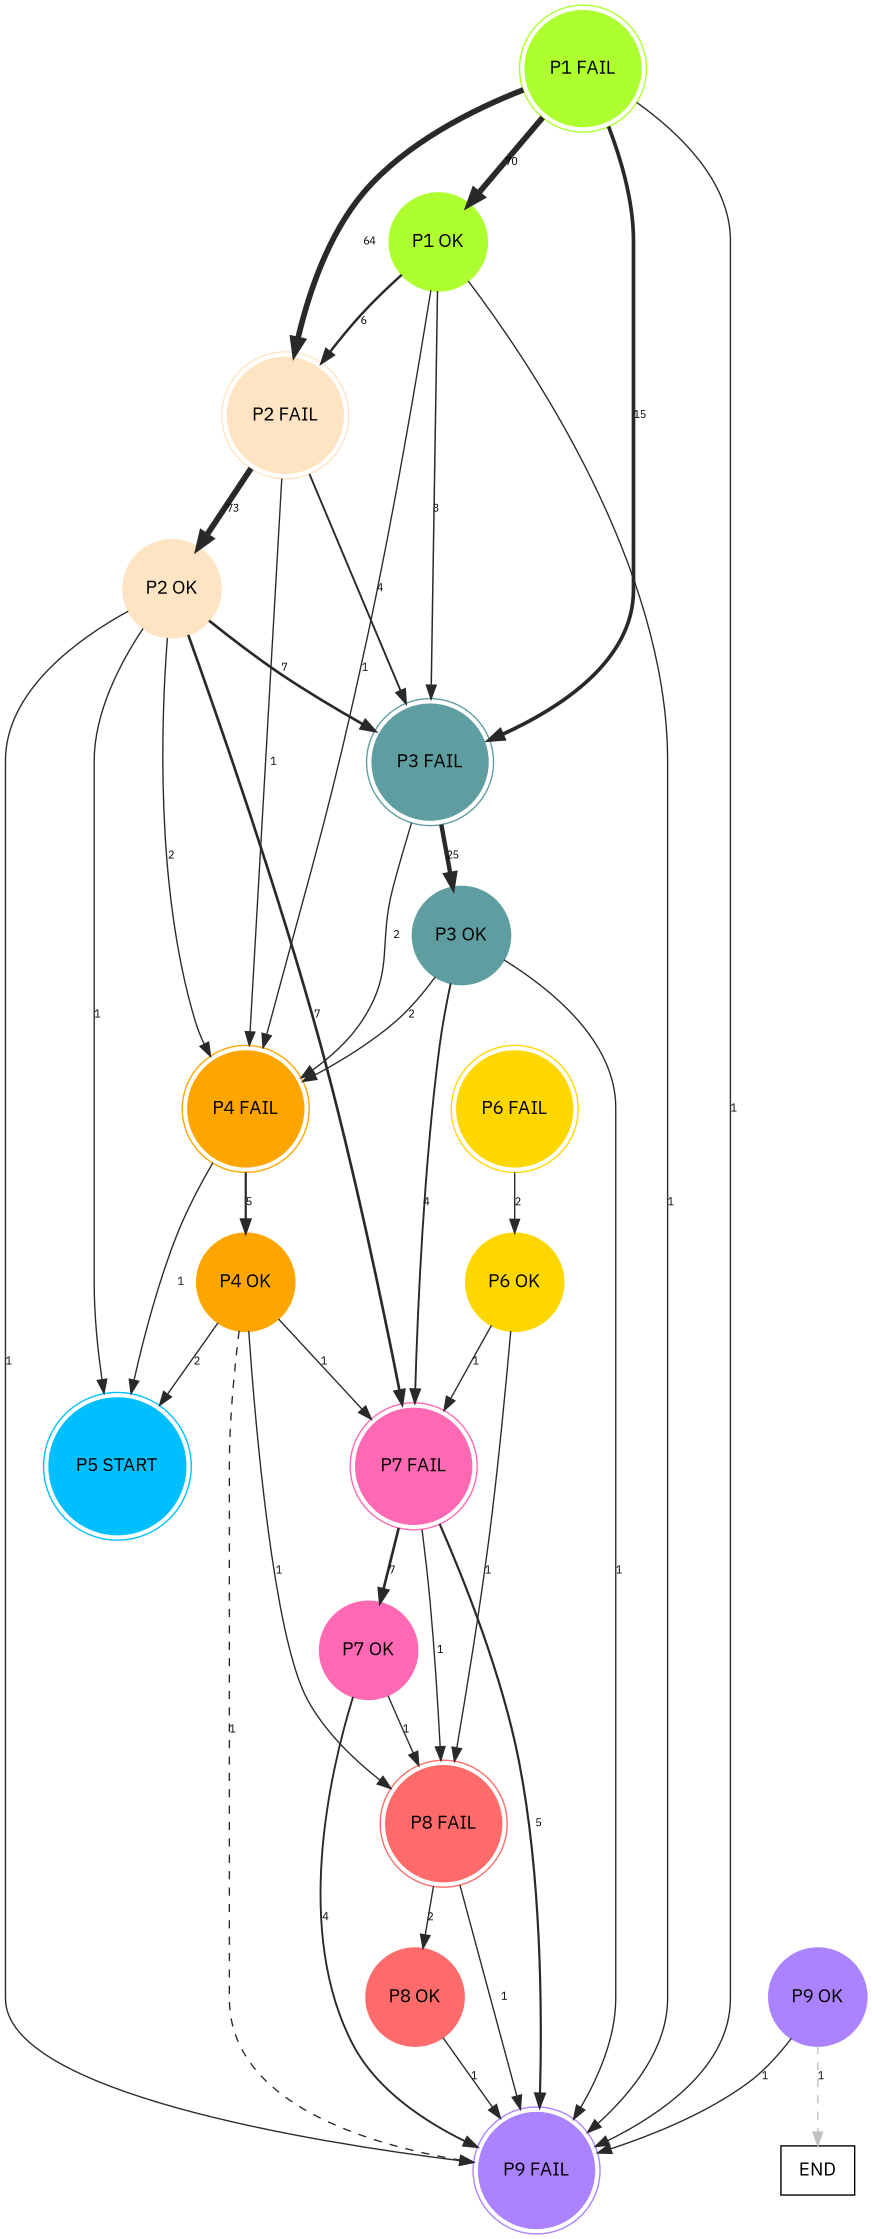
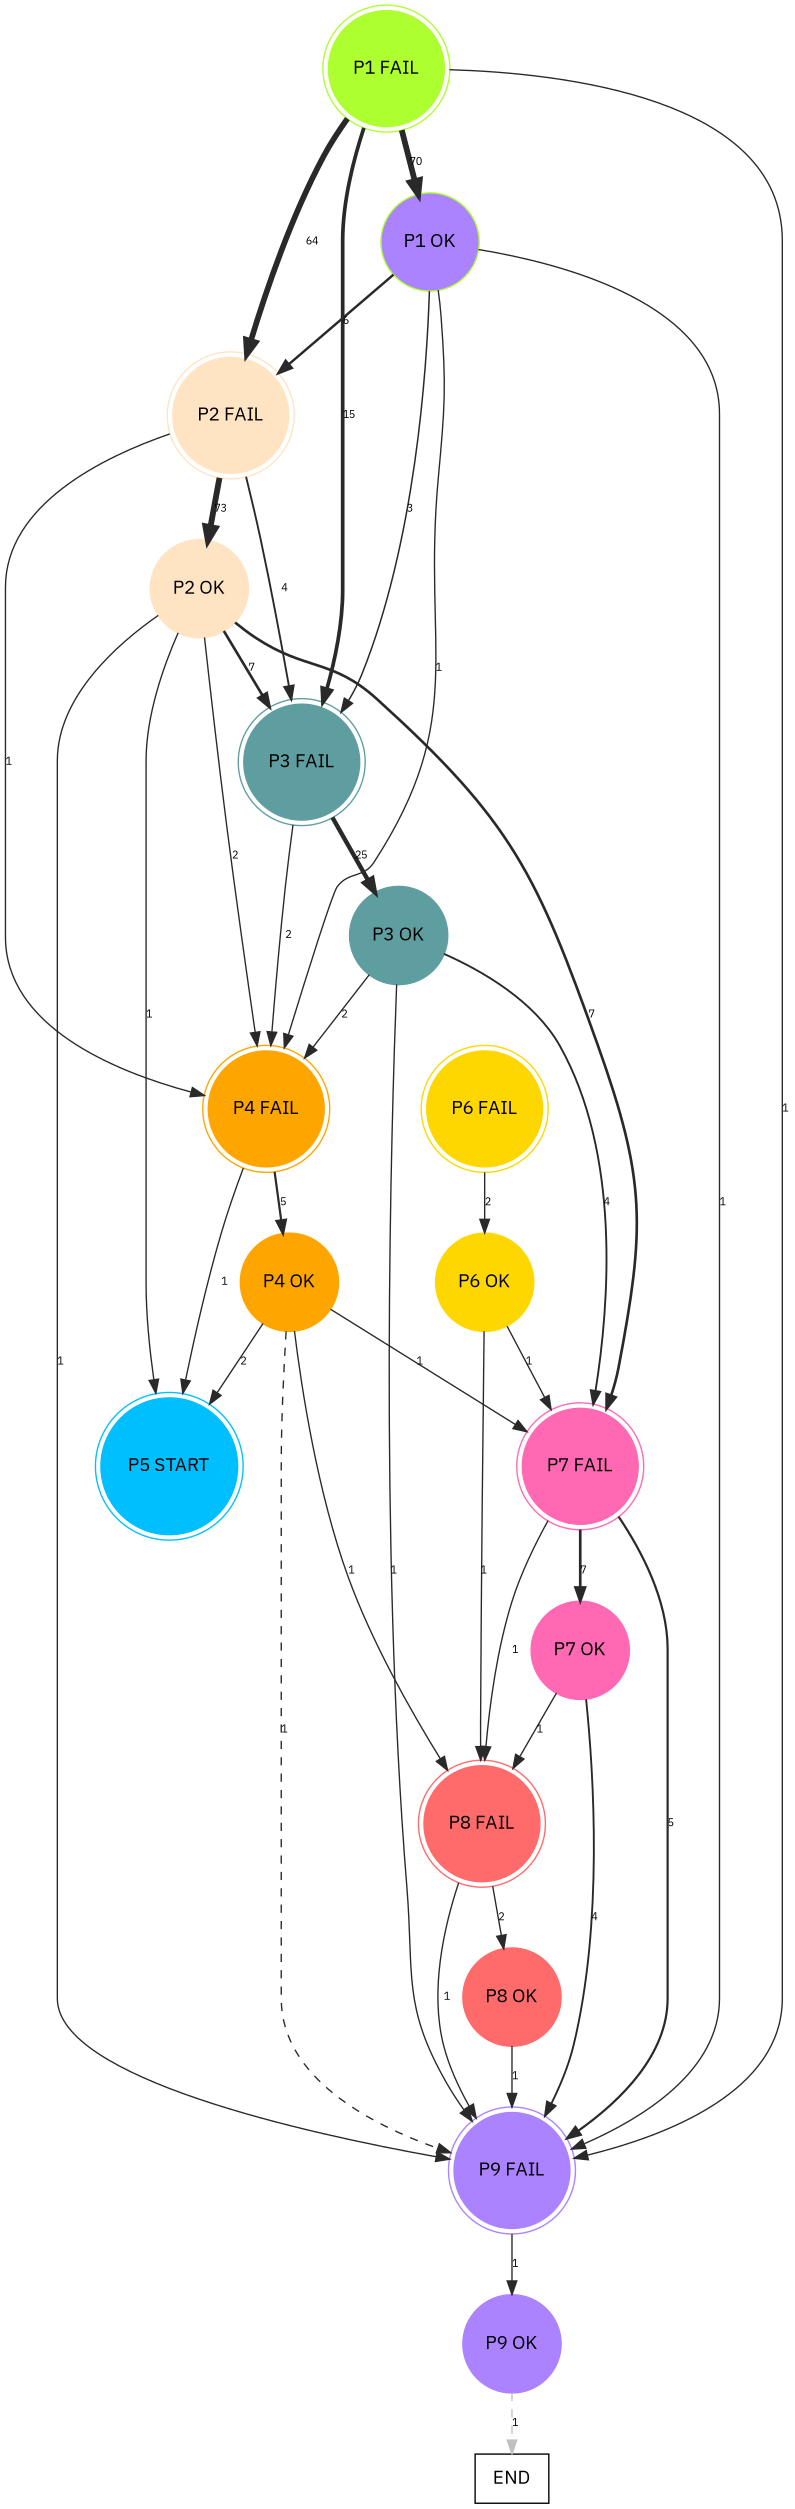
(438, 242) -> (430, 242)
(710, 2107) -> (512, 2257)
